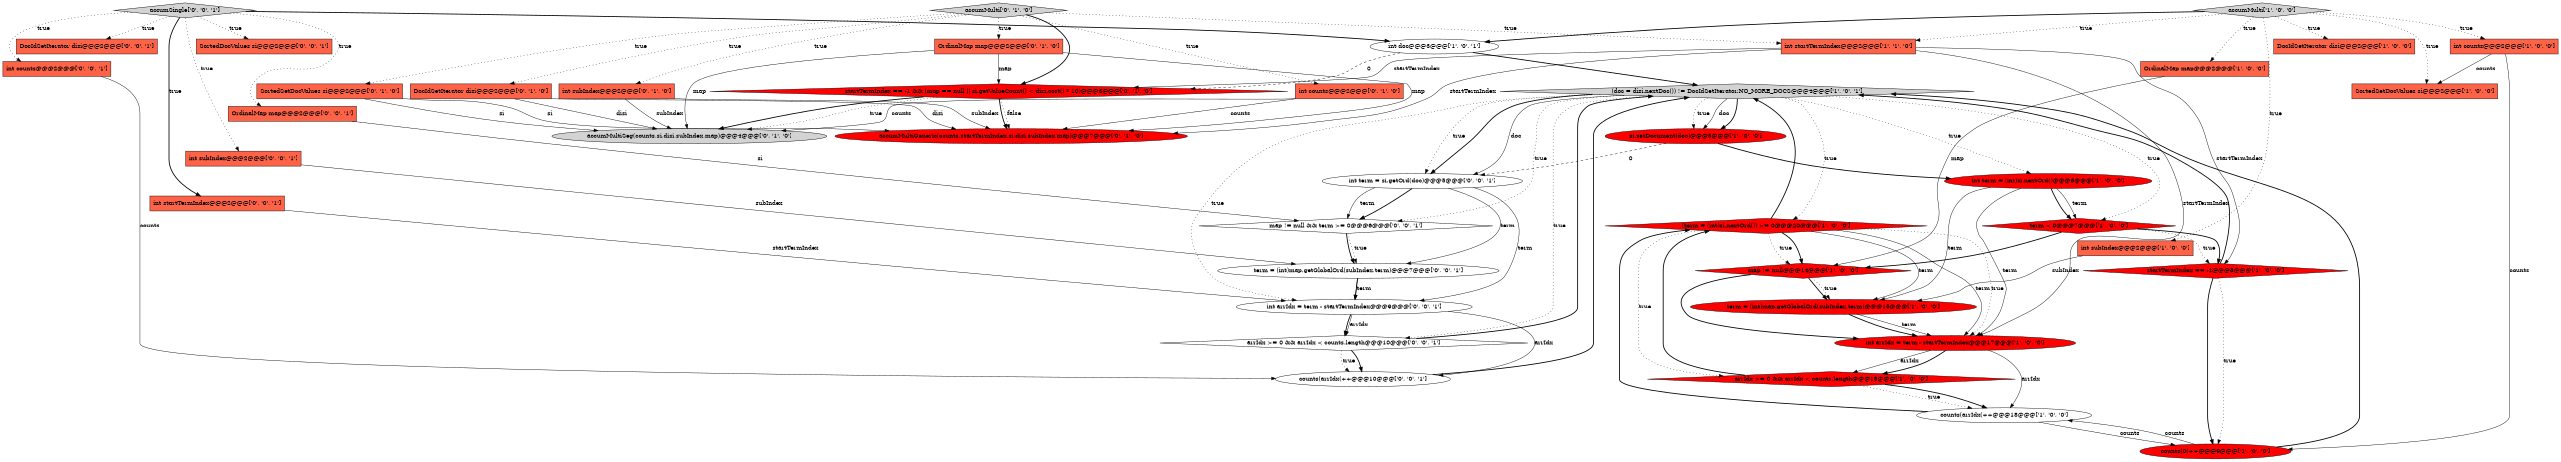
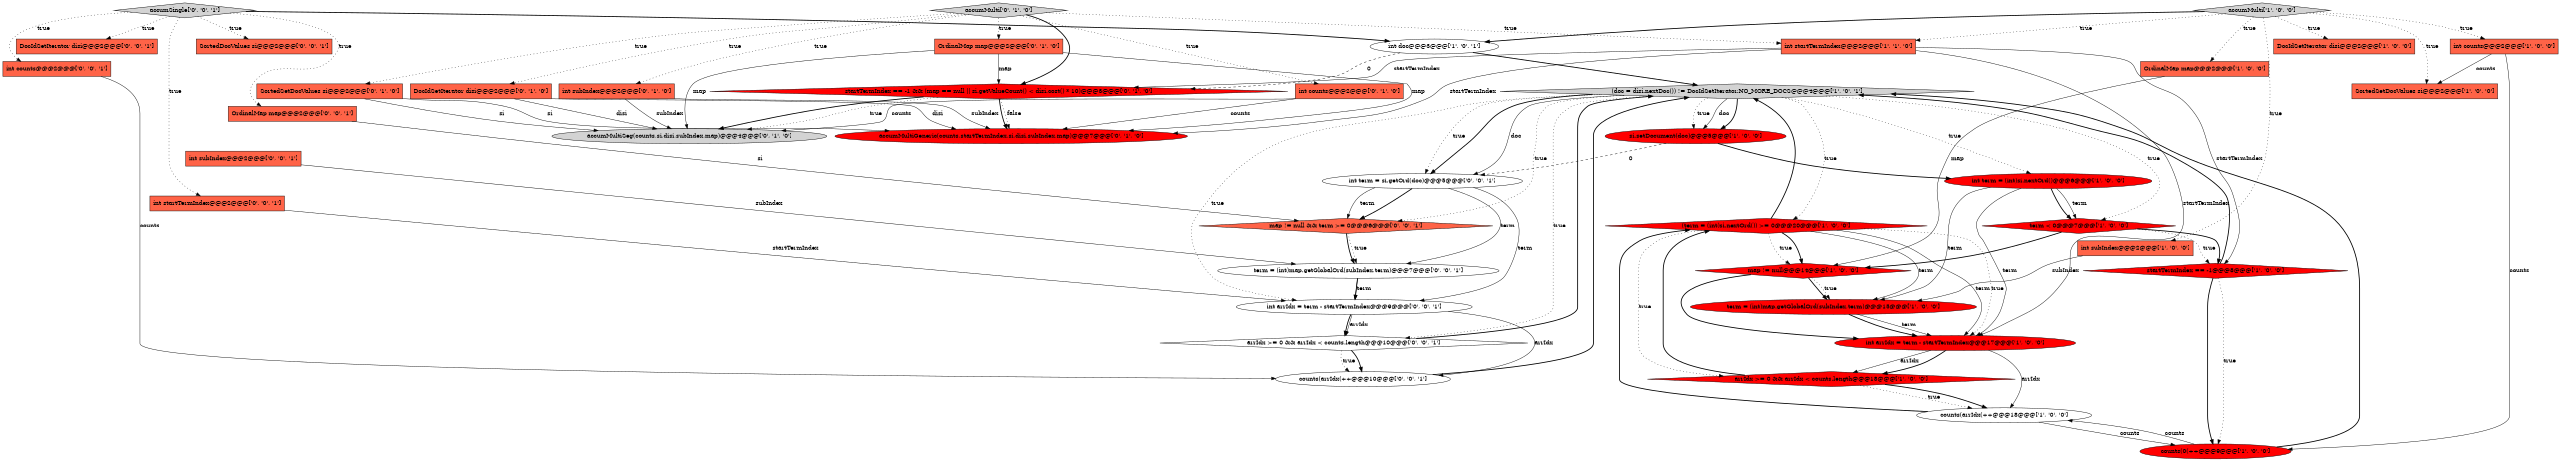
(204, 85) -> none
(169, 110) -> (169, 110)
(1346, 226) -> (1346, 226)
